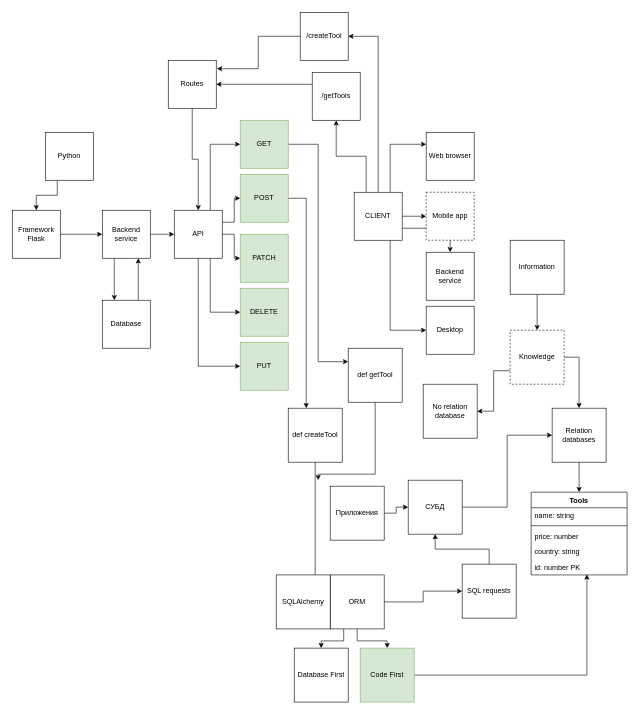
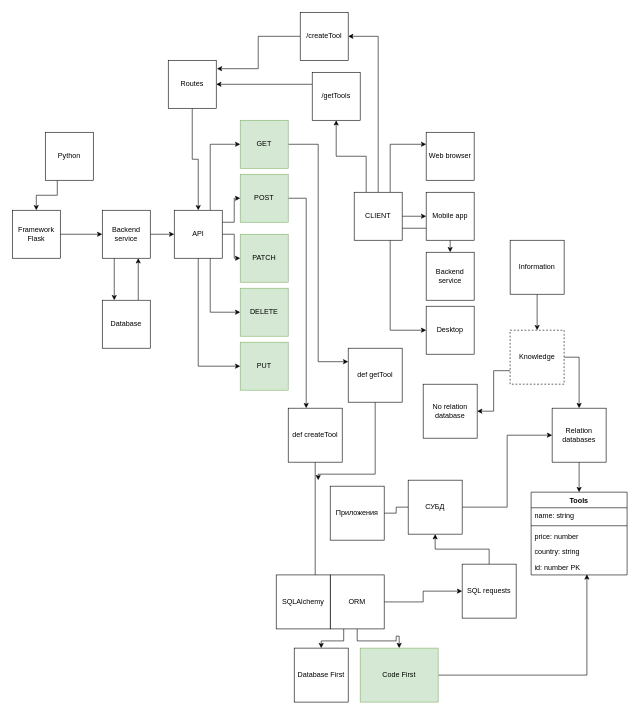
(450, 216) -> (450, 216)
(402, 507) -> (404, 507)
(387, 675) -> (399, 675)
